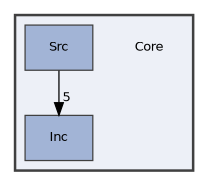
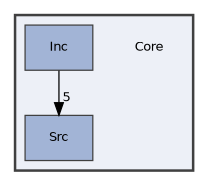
(59, 87) -> (59, 87)
